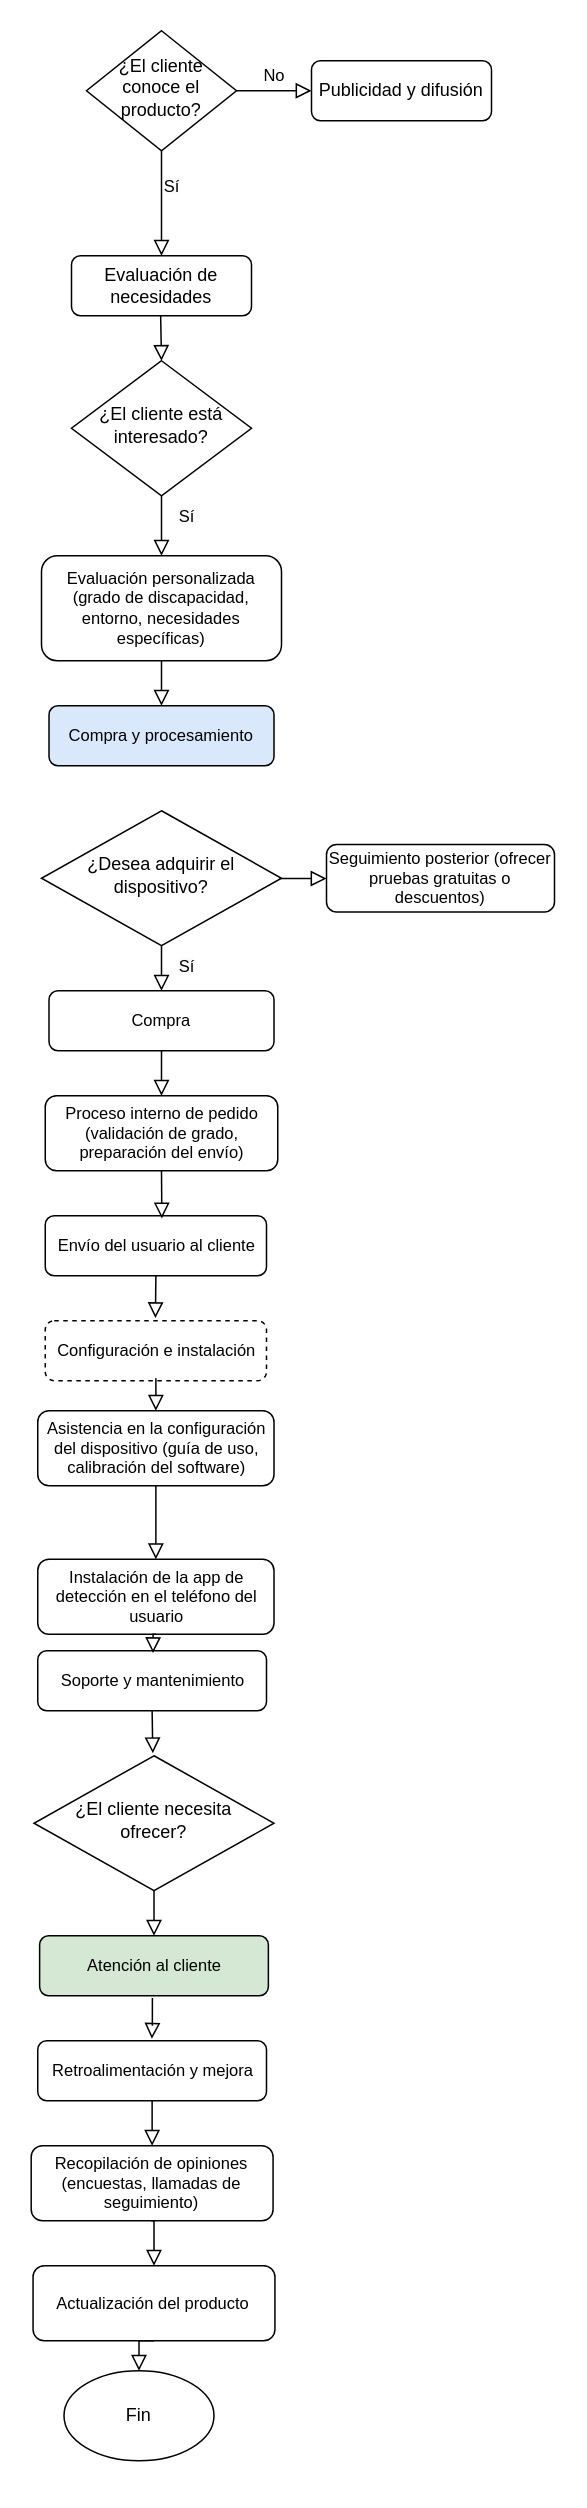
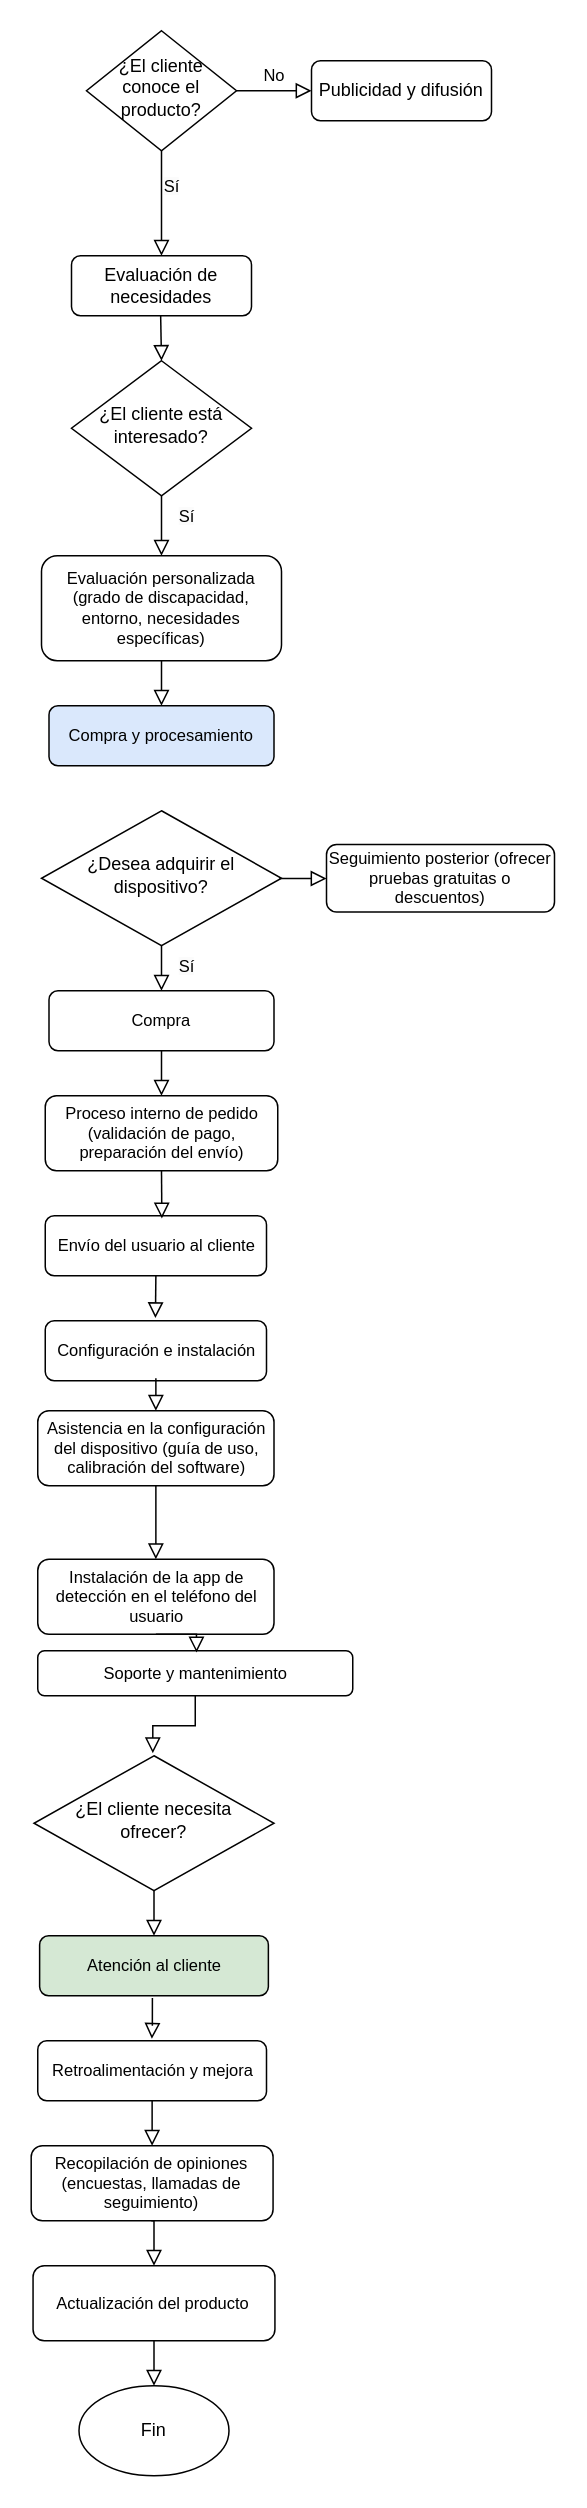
(162, 1133) -> (162, 1133)
(156, 1351) -> (156, 1351)
(152, 1681) -> (195, 1673)
(139, 2416) -> (154, 2431)
